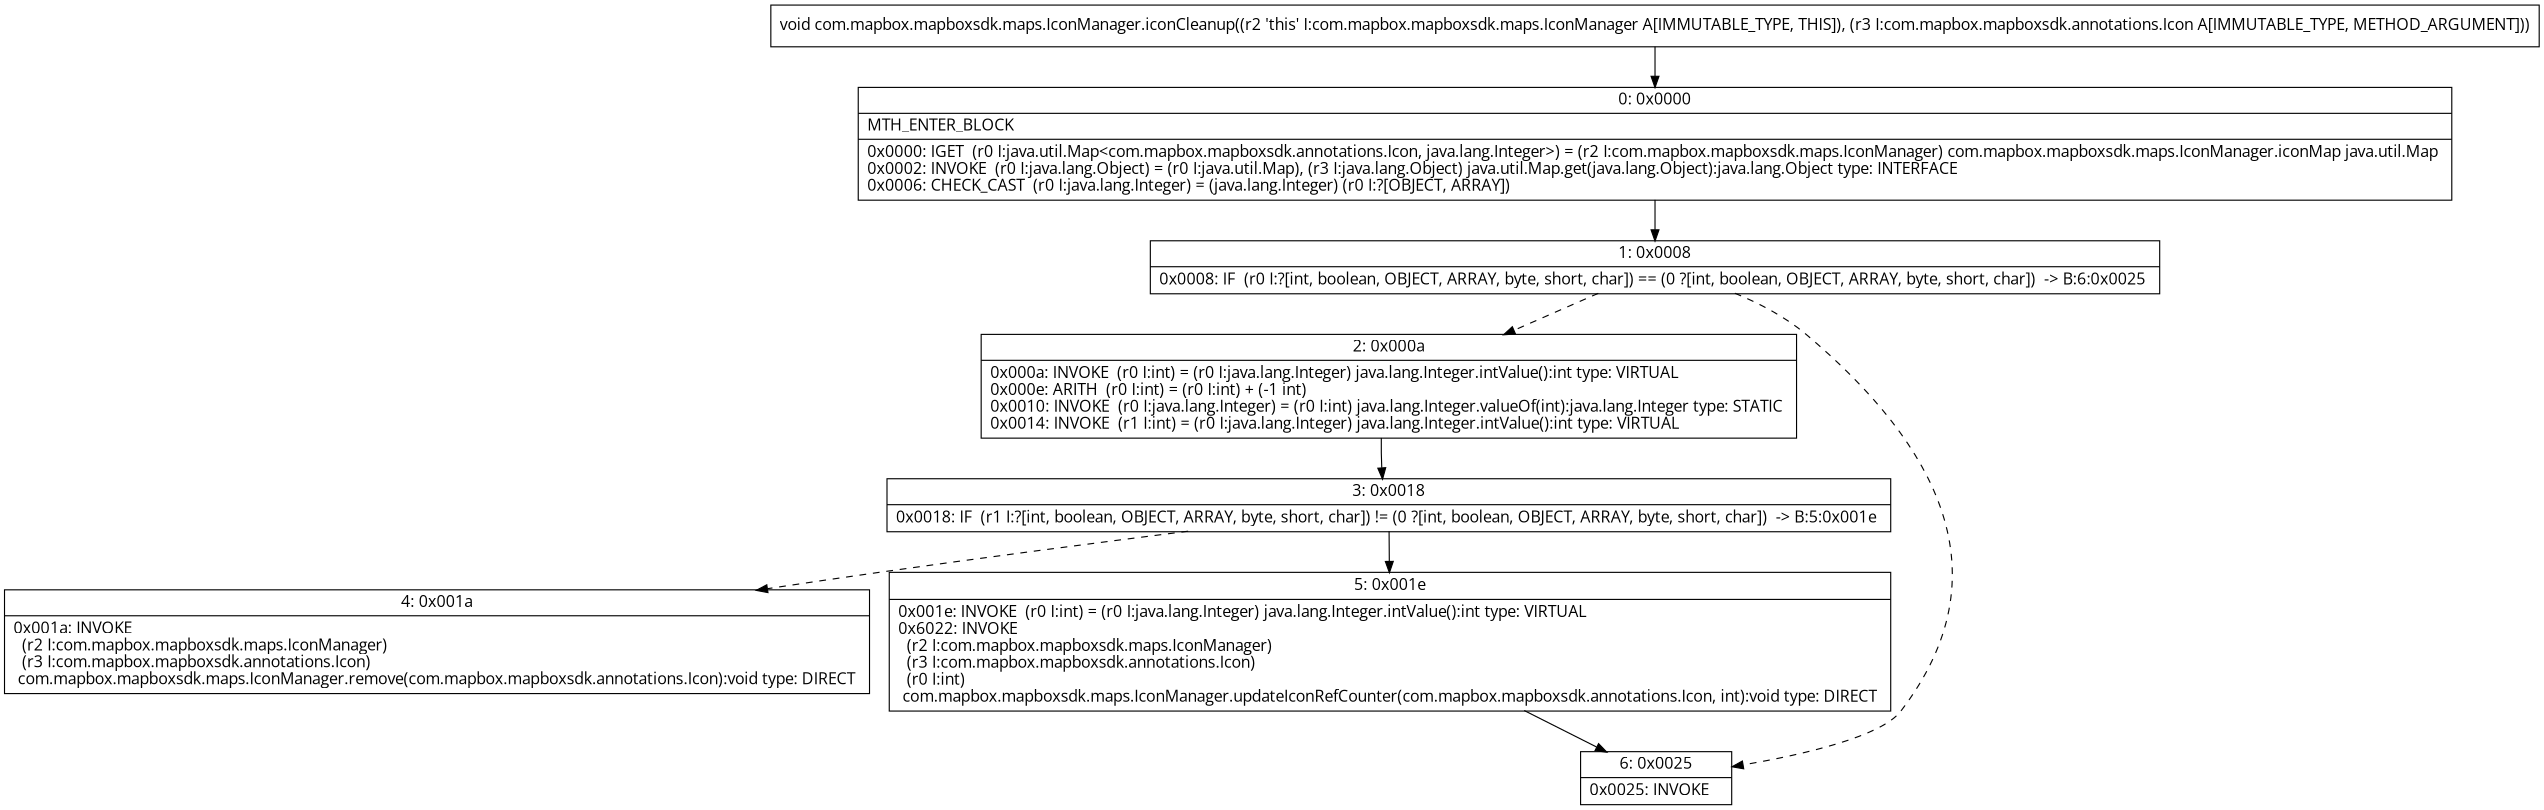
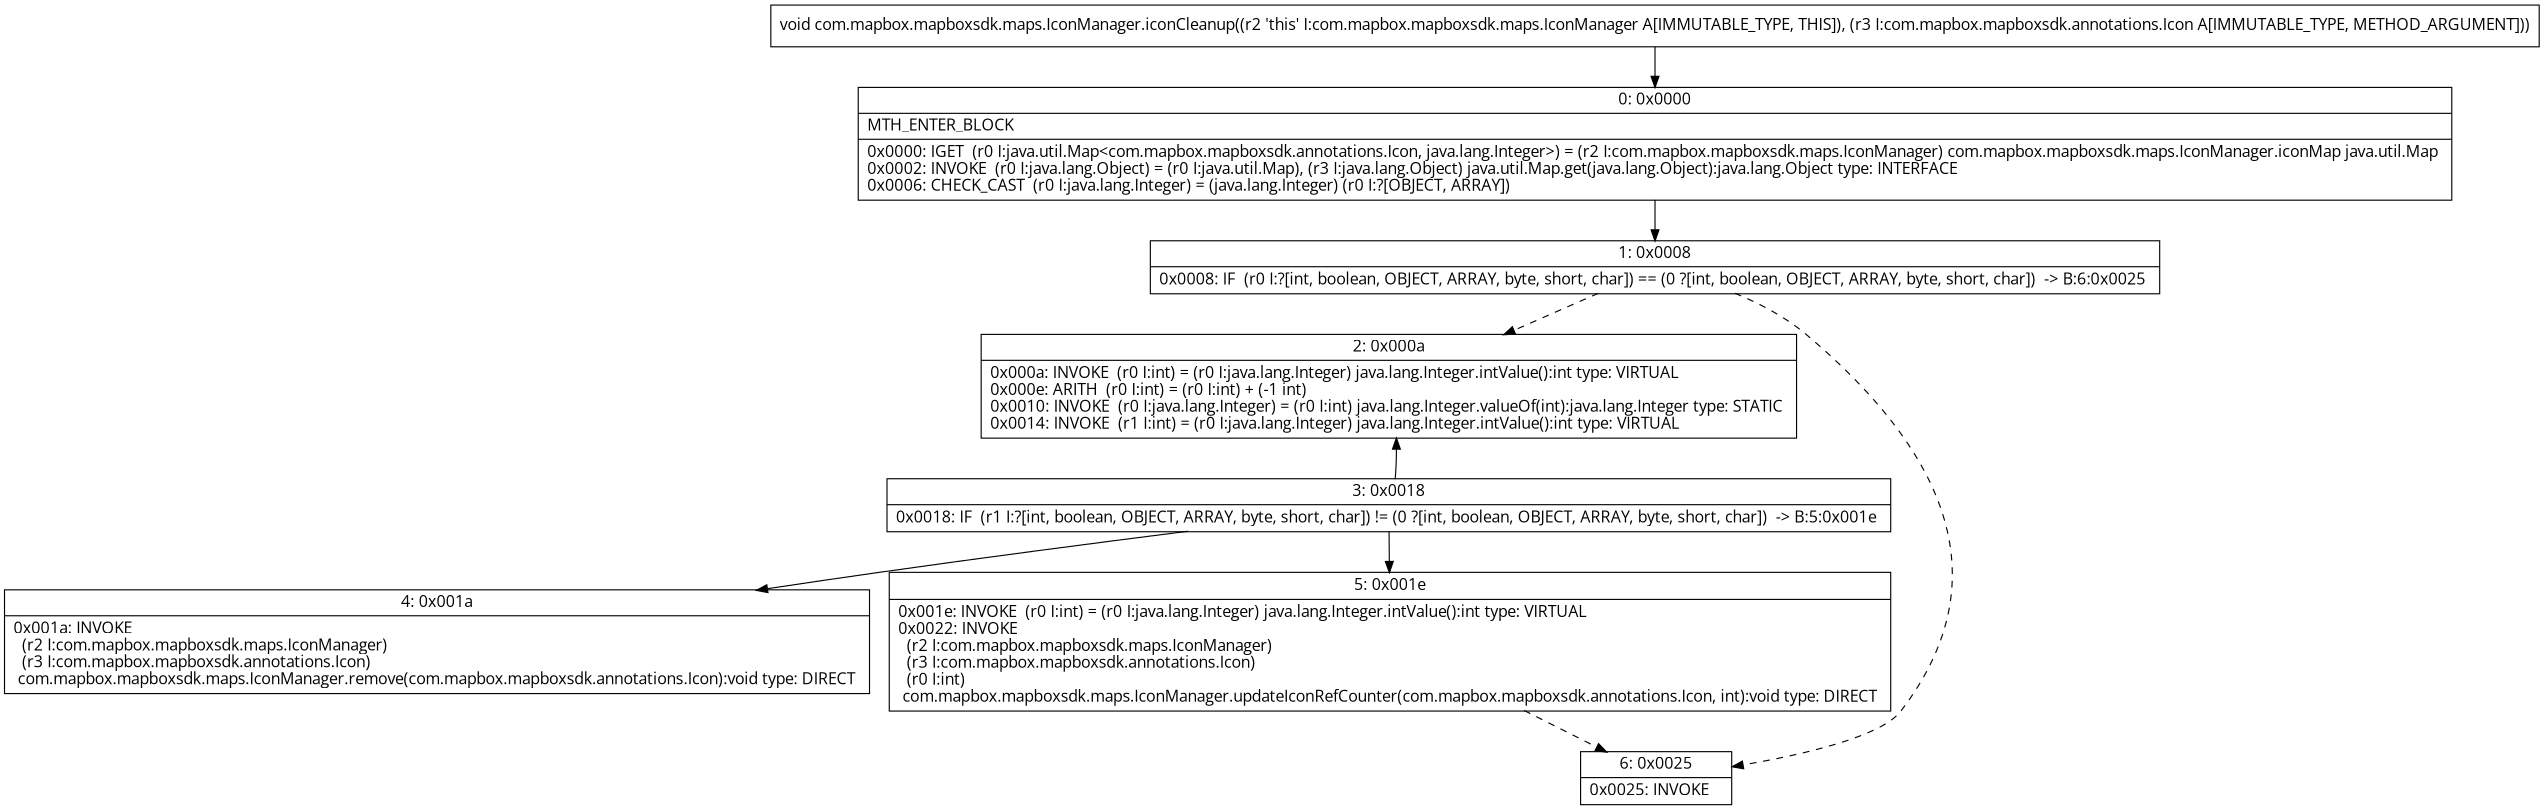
(1381, 453) -> (1396, 464)
(978, 559) -> (978, 559)
(963, 629) -> (963, 629)
(1560, 729) -> (1560, 729)
